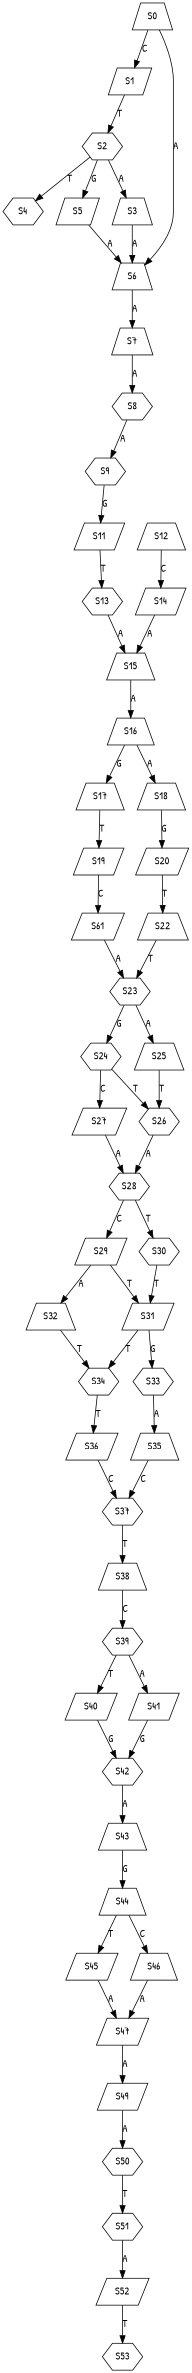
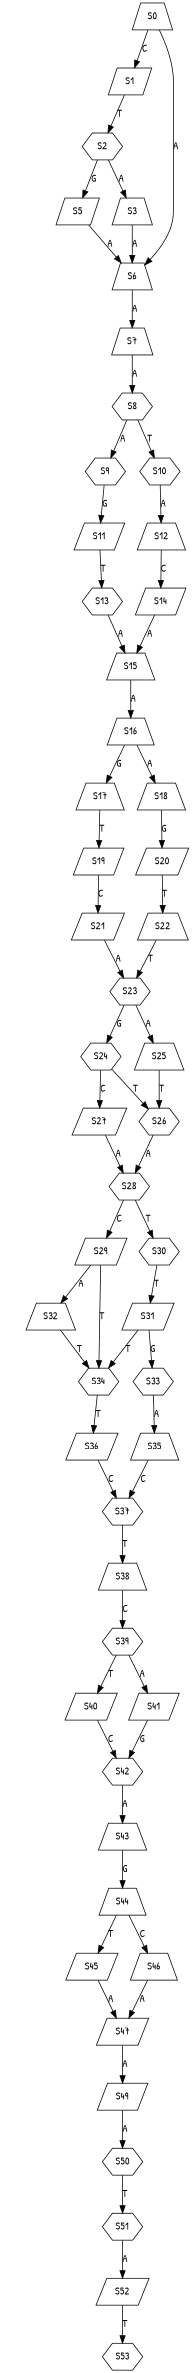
(23, 211) -> none
none -> (160, 471)
(98, 927) -> (98, 927)
(122, 1281) -> (100, 1313)
(111, 1739) -> (111, 1739)
